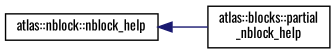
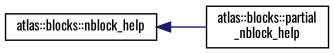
(82, 27) -> (81, 27)
